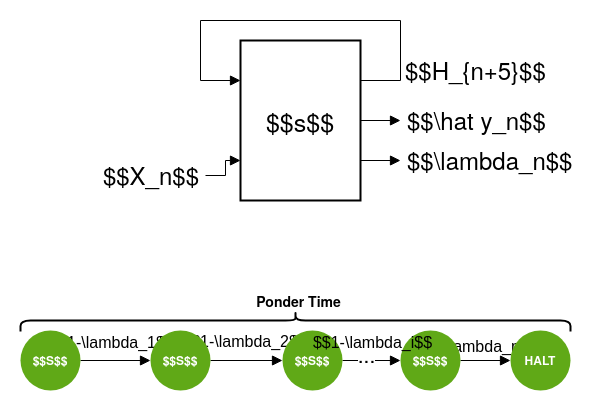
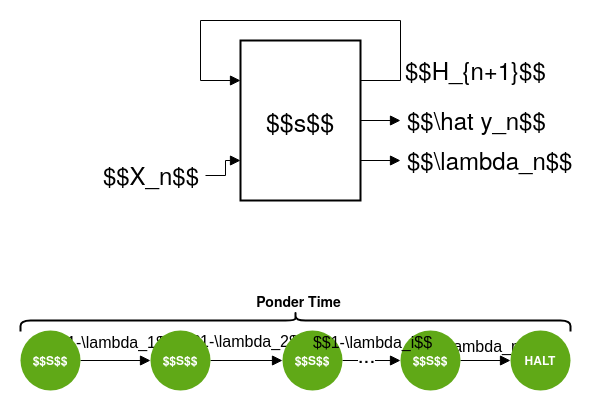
(479, 71) -> (479, 71)
